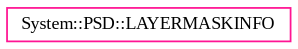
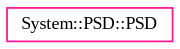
(149, 25) -> (90, 25)
